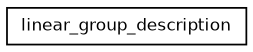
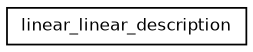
(127, 26) -> (127, 26)
